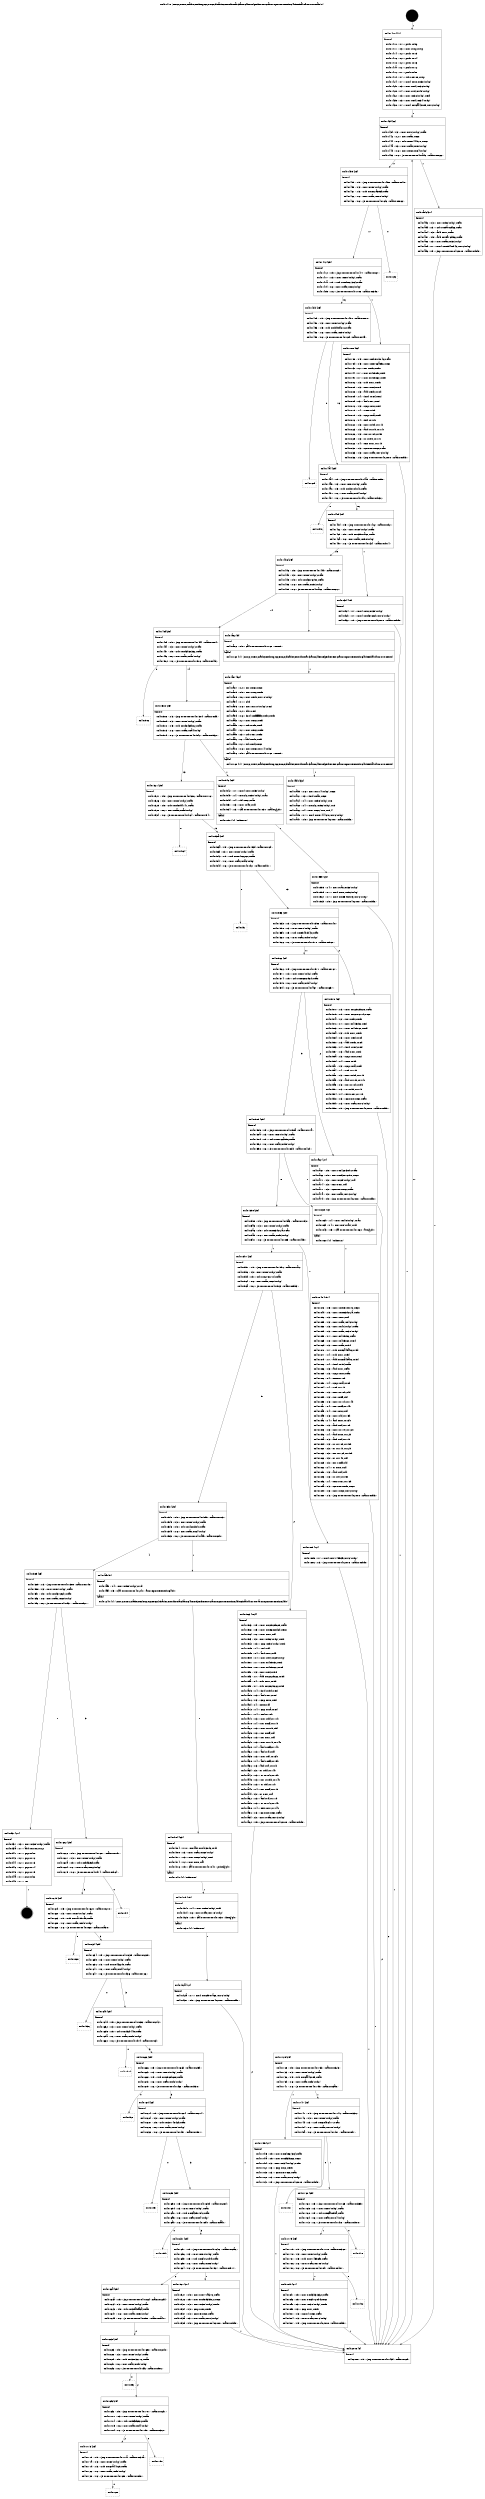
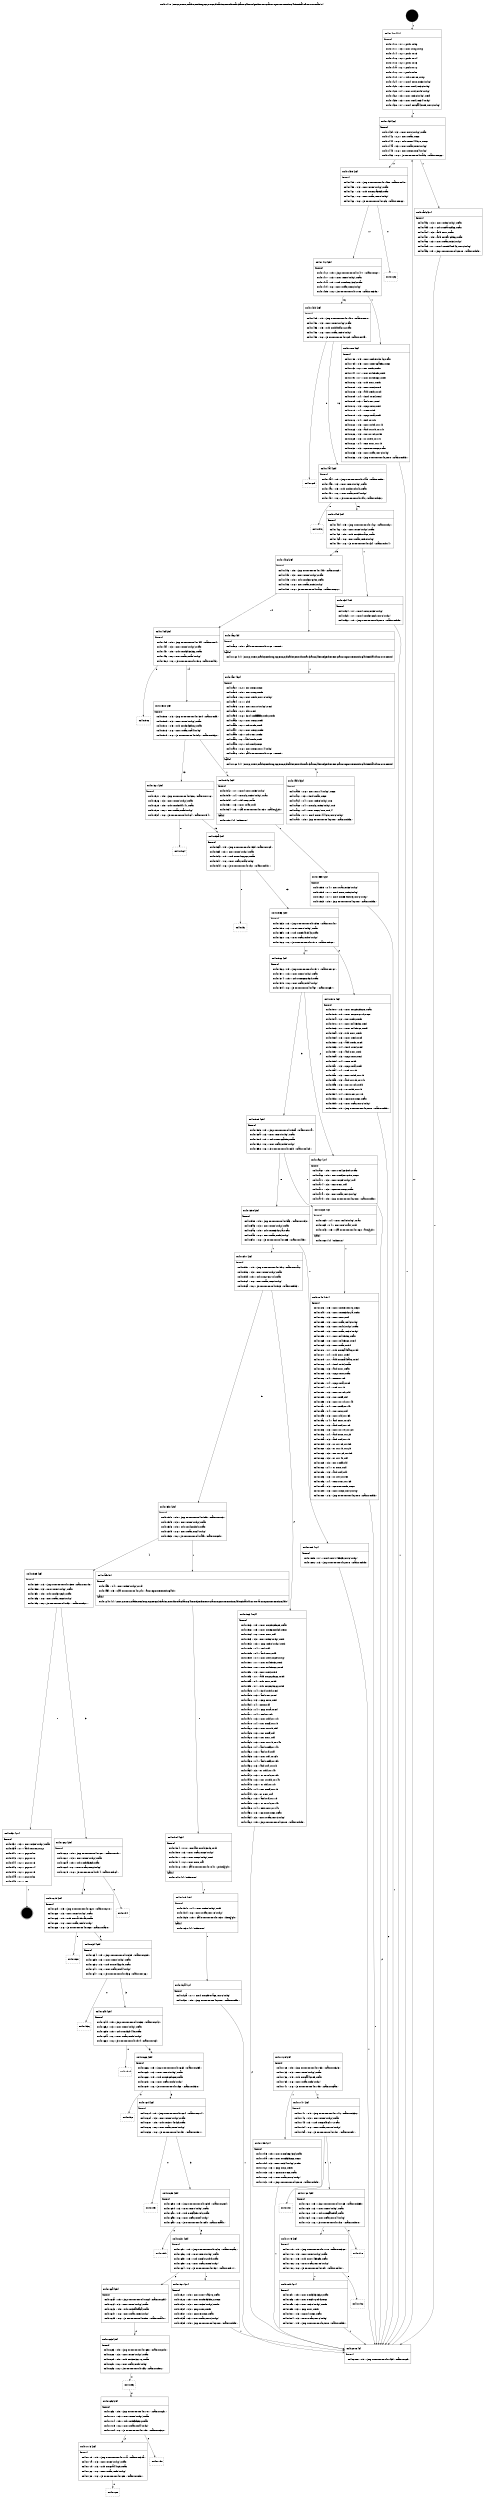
(314, 772) -> (316, 773)
(136, 2384) -> (130, 2392)
